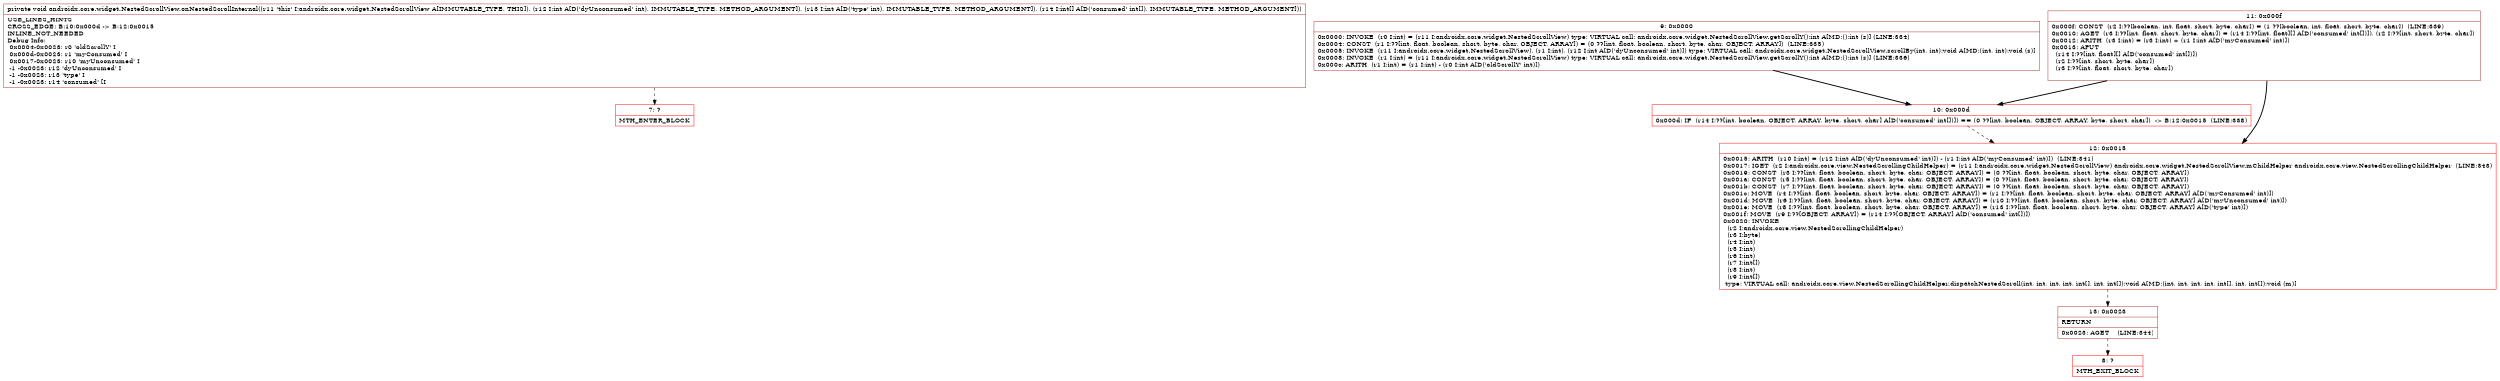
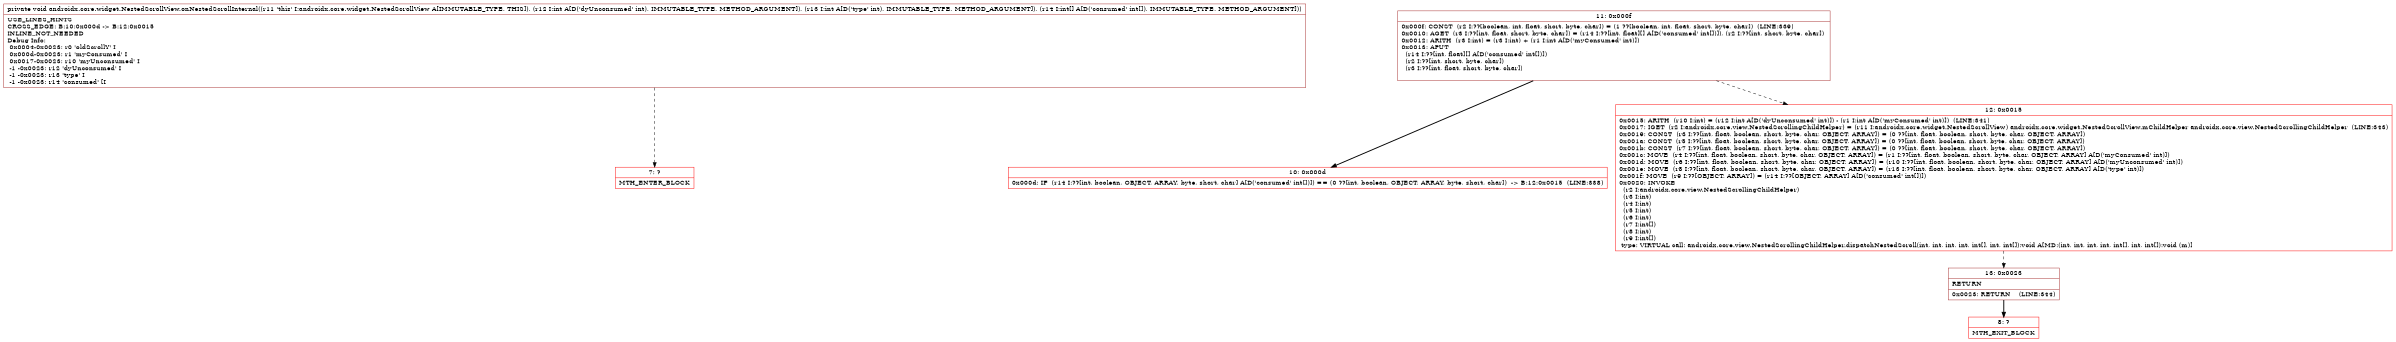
(1677, 46) -> none
(2262, 112) -> (1750, 92)
(1979, 133) -> none
(1742, 235) -> (1635, 197)
(2108, 333) -> (2004, 294)
(2108, 345) -> (2004, 306)
